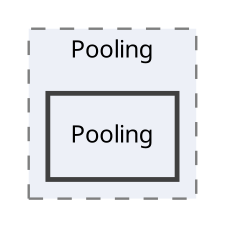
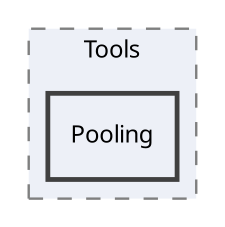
(112, 51) -> (112, 51)
